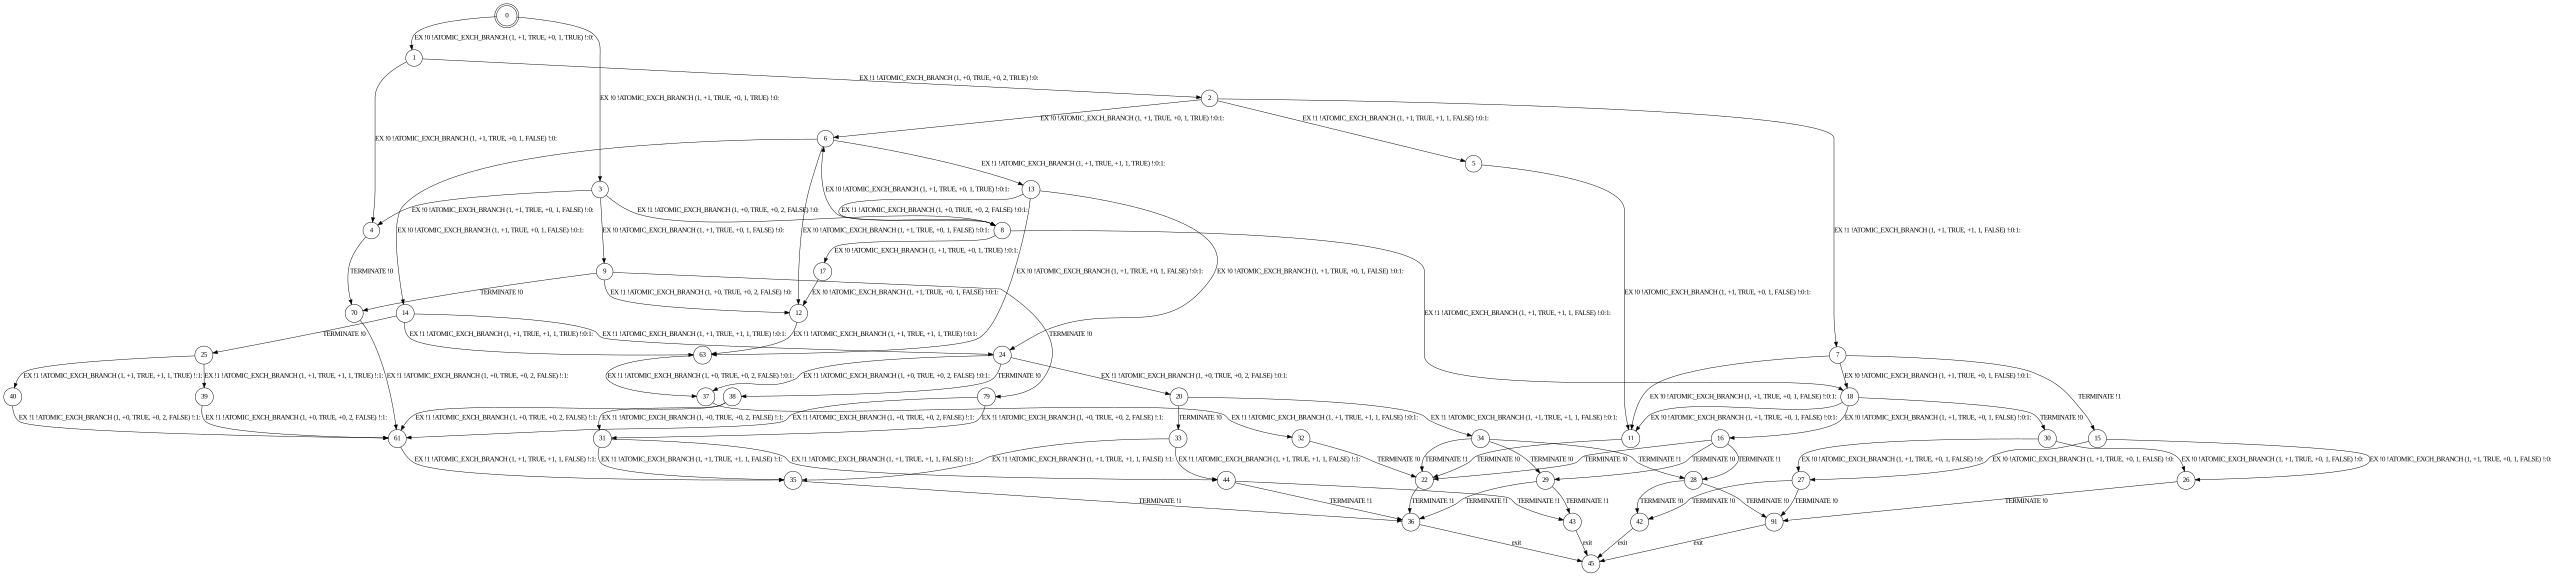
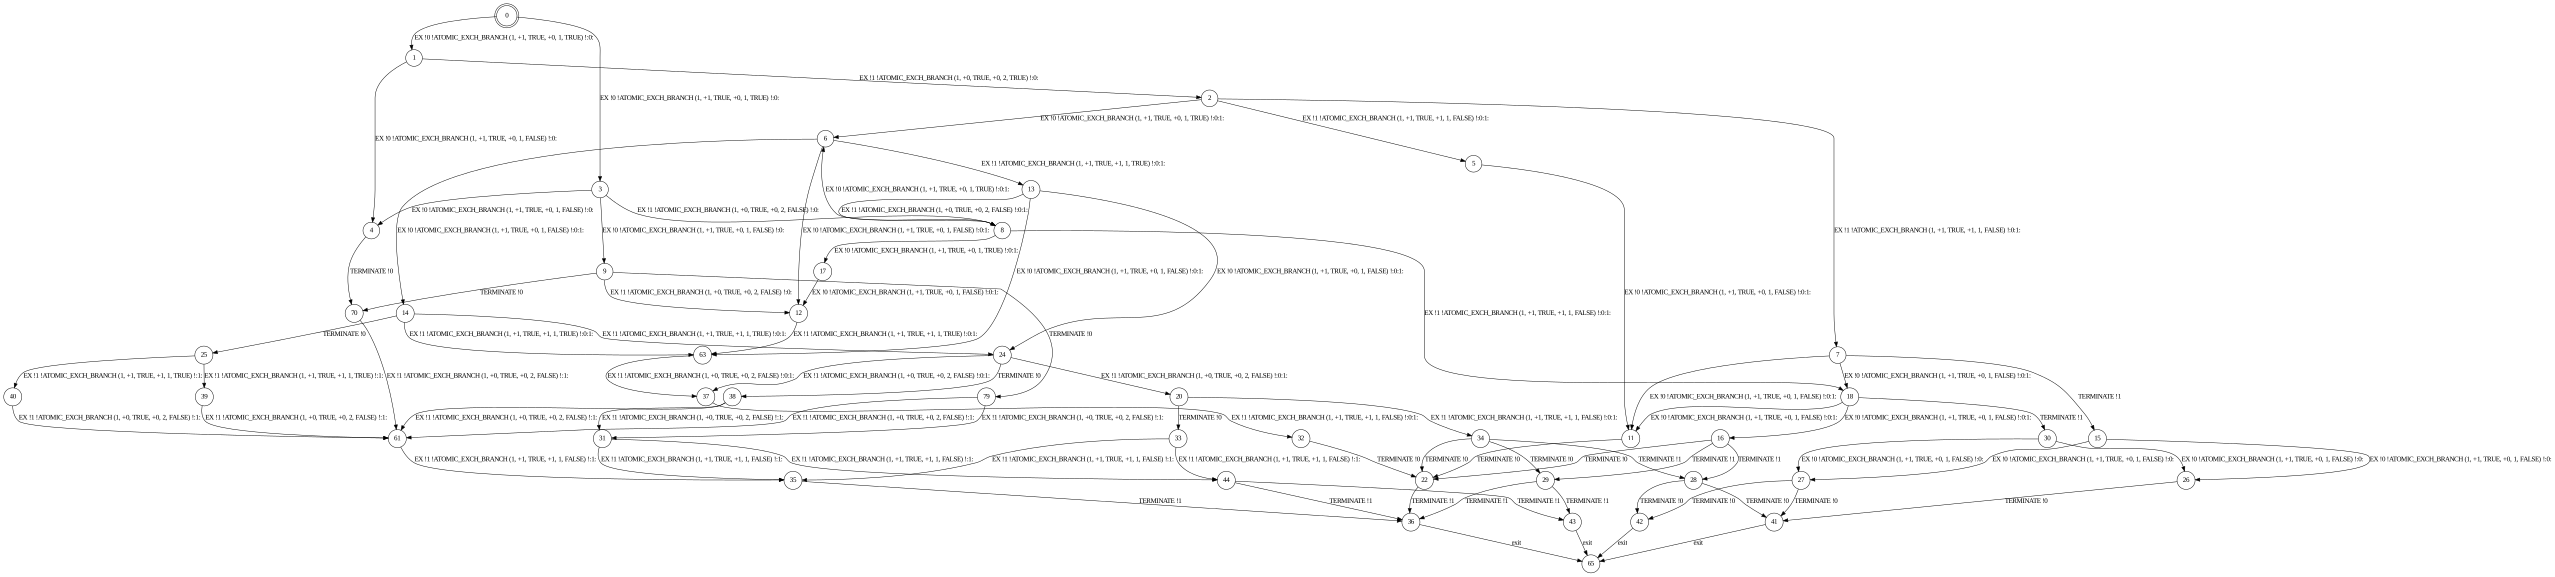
(2062, 418) -> (2062, 418)
(1446, 459) -> (1446, 459)
(1714, 459) -> (1714, 459)
(1774, 522) -> (1774, 522)
(1591, 564) -> (1591, 564)
